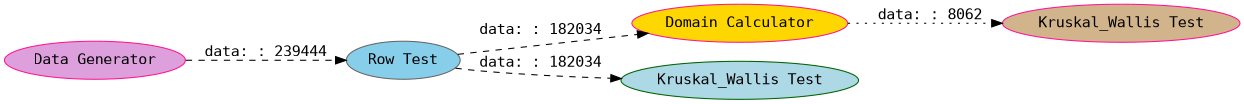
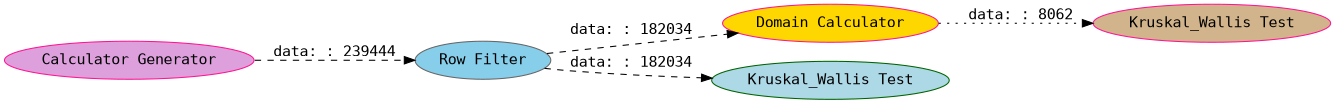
(95, 60) -> (129, 60)
(403, 60) -> (483, 60)
